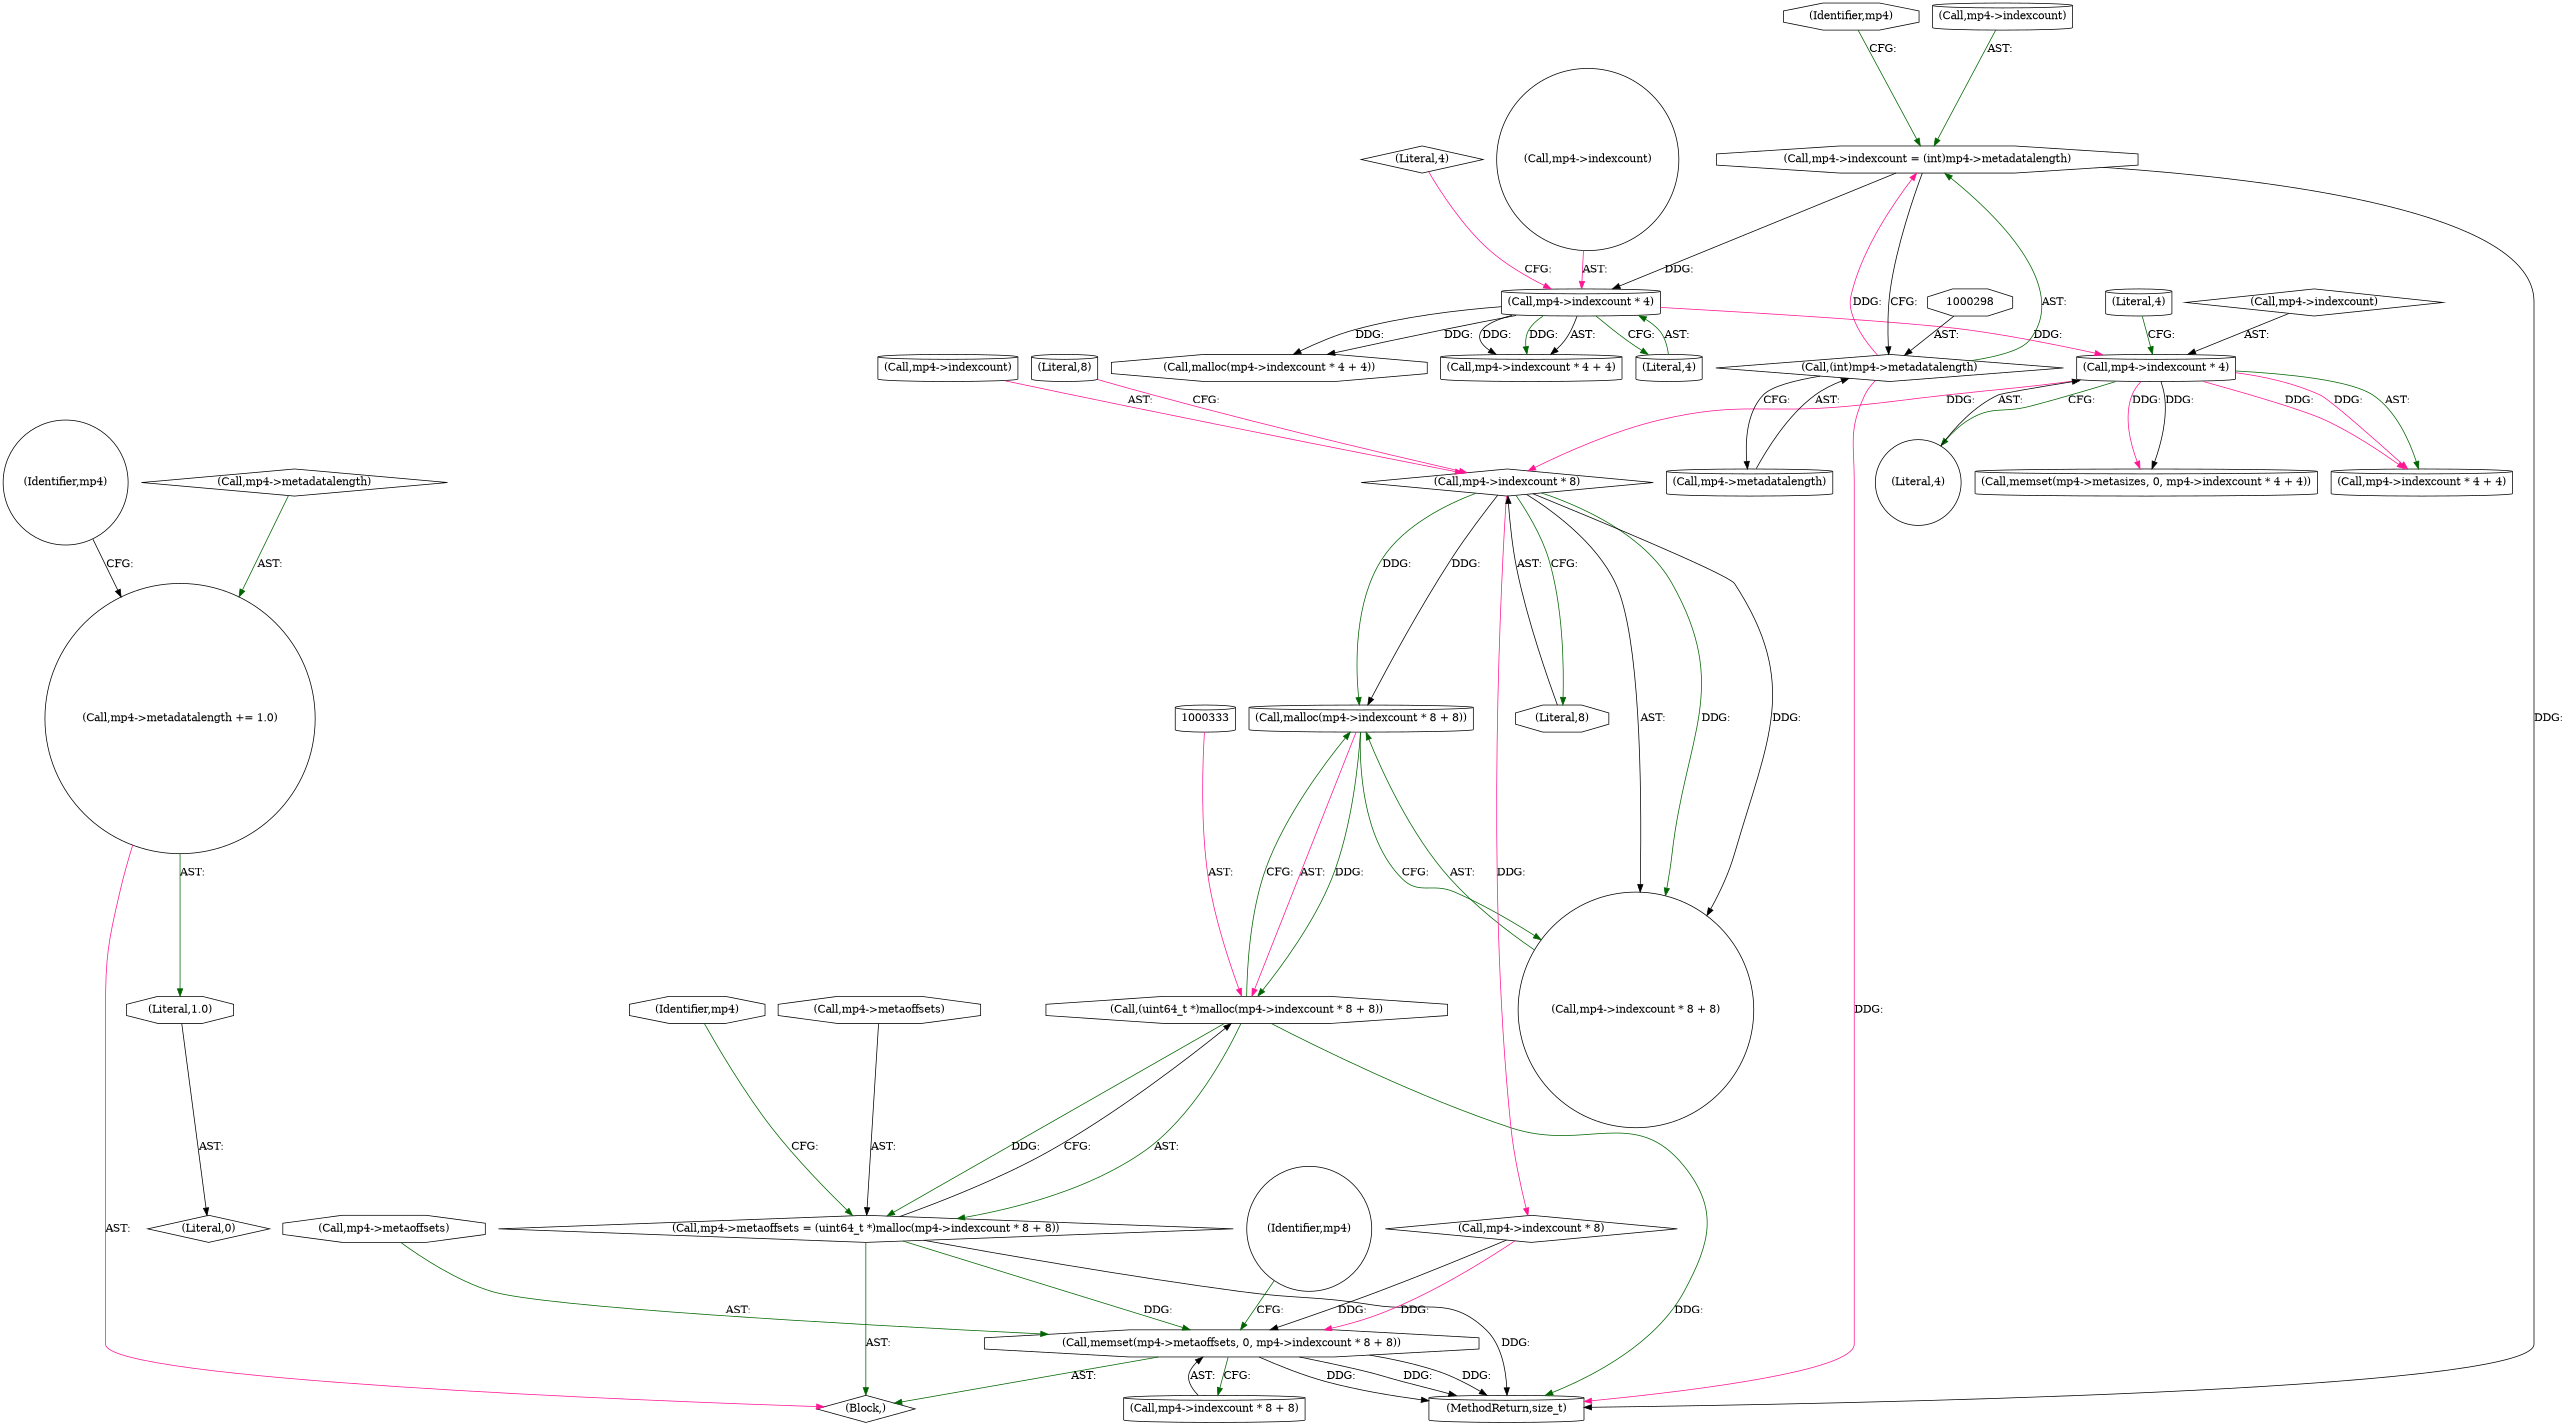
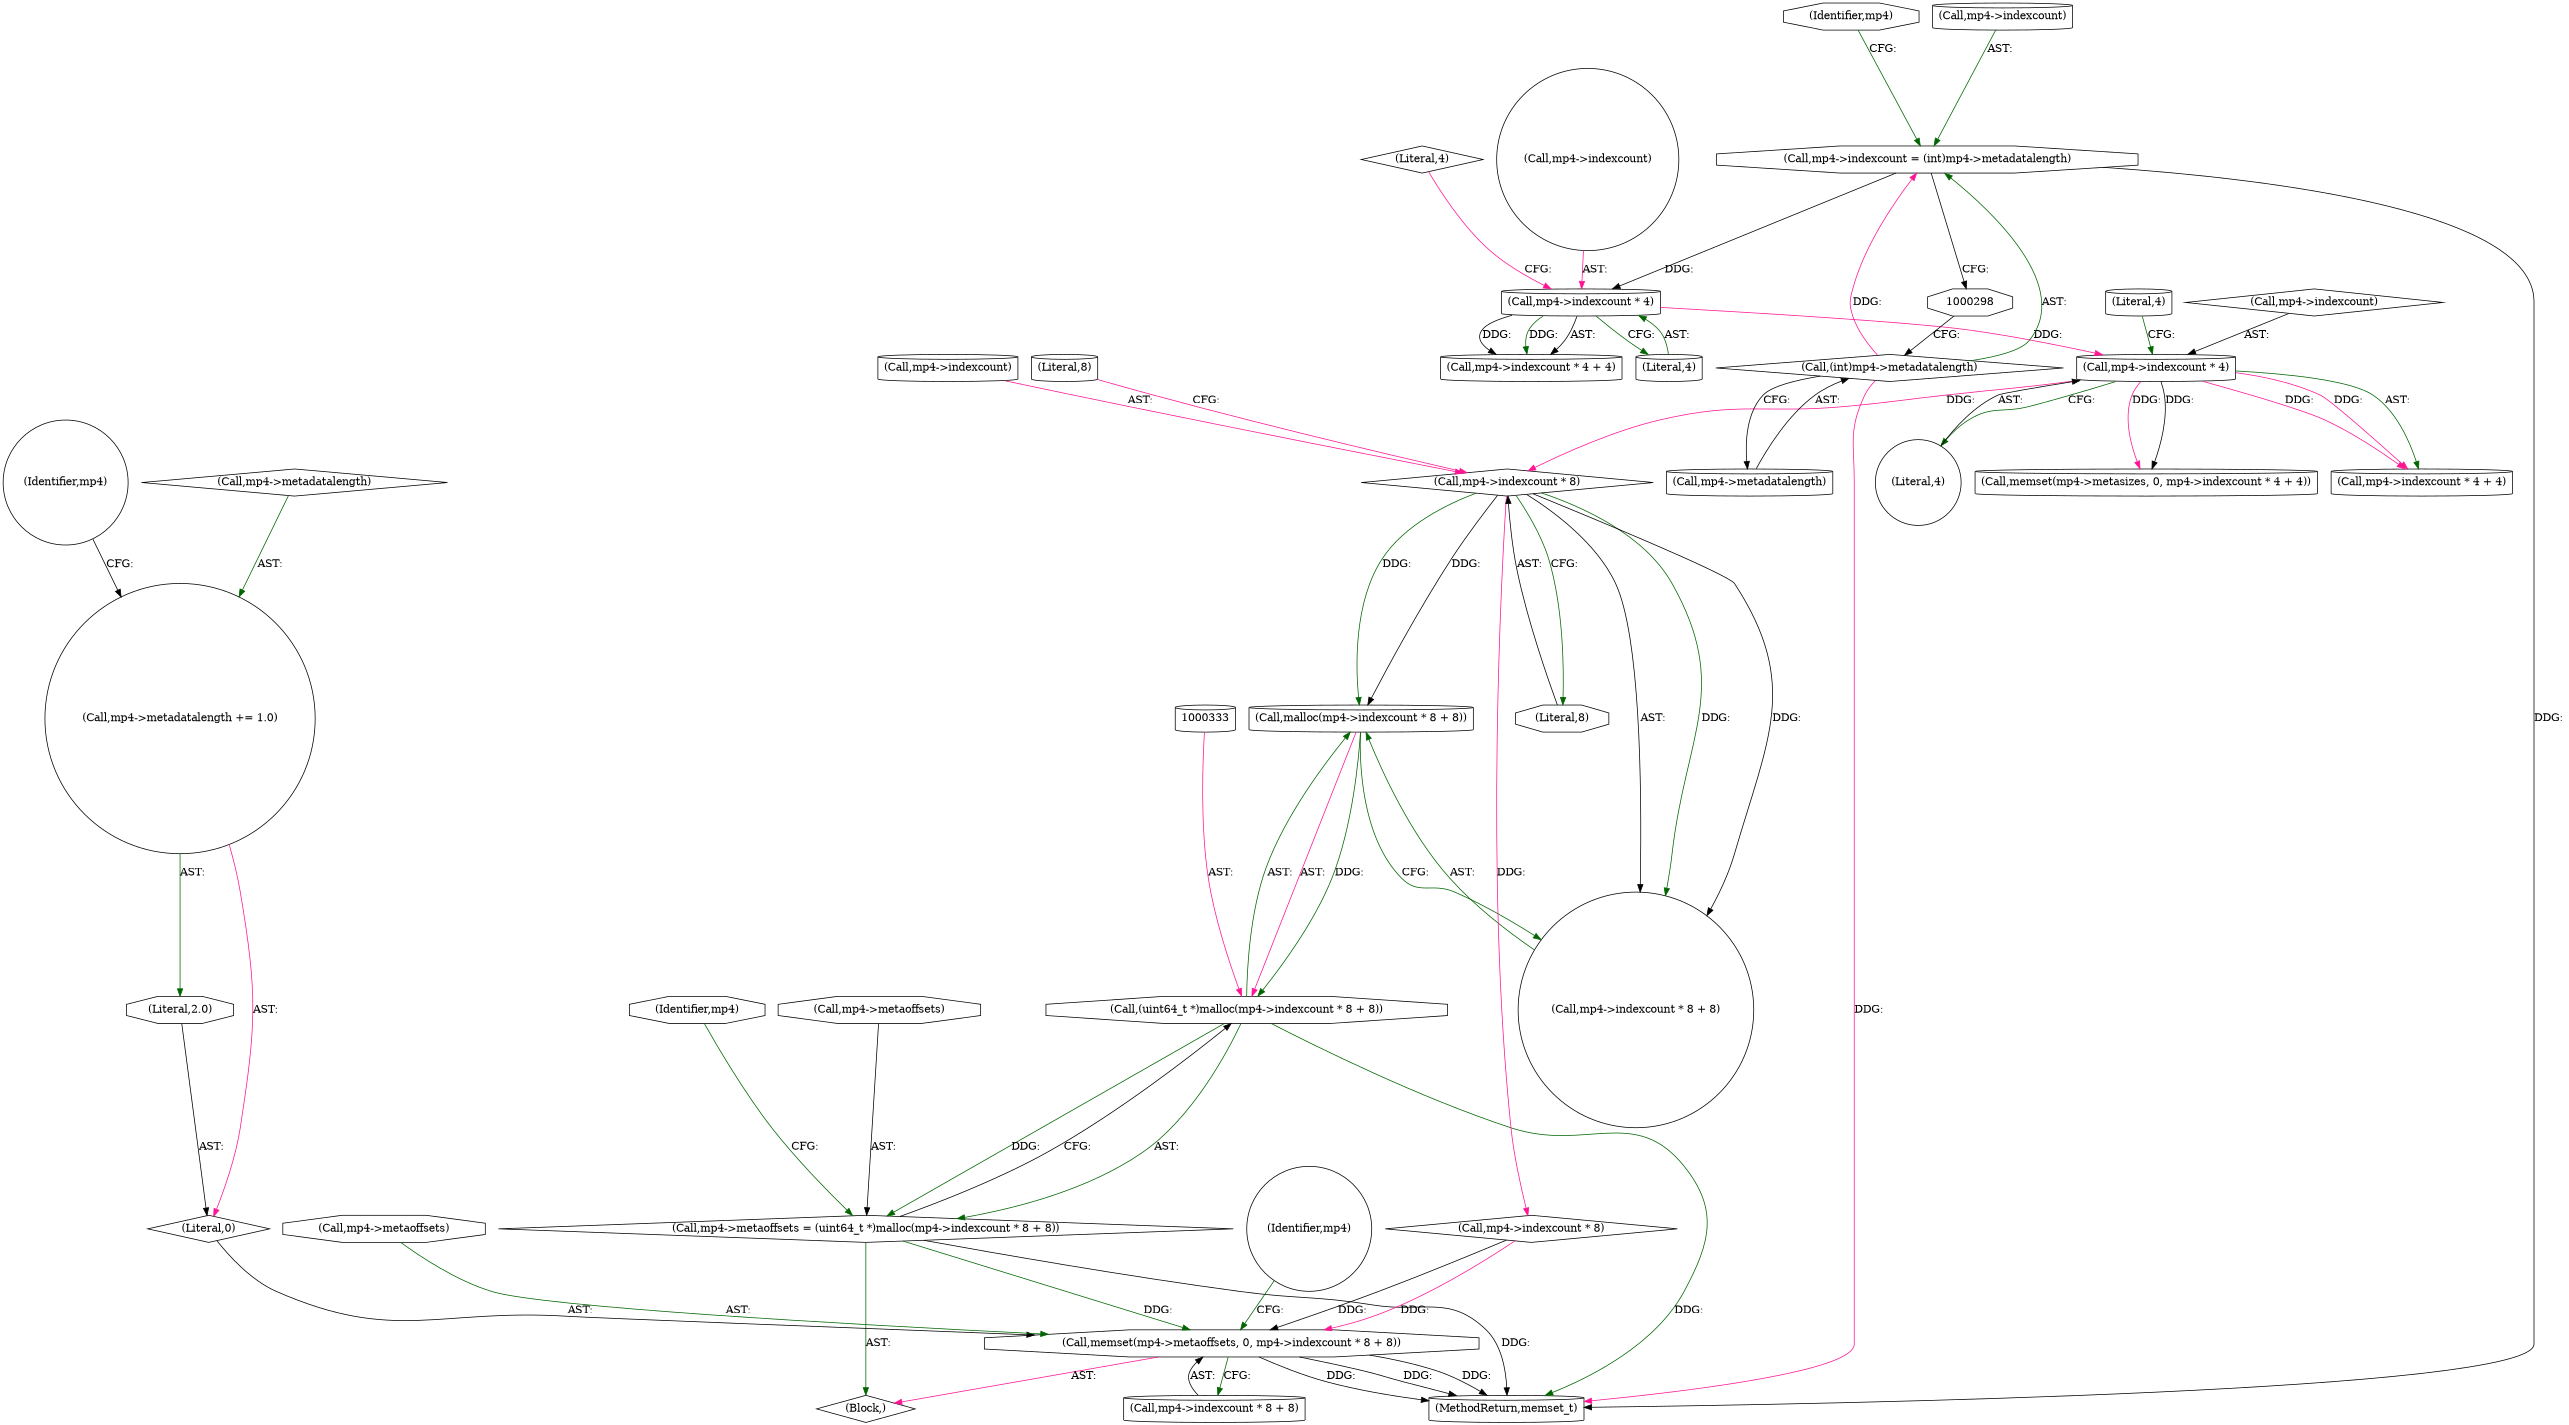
(1896, 258) -> (1948, 227)
(1948, 335) -> (1948, 335)
(1269, 368) -> none
(1282, 873) -> (1282, 873)
(180, 1010) -> (180, 1010)
none -> (610, 1318)
(208, 1370) -> (252, 1028)
(1030, 1379) -> (1030, 1379)
(1506, 1409) -> (1506, 1409)
